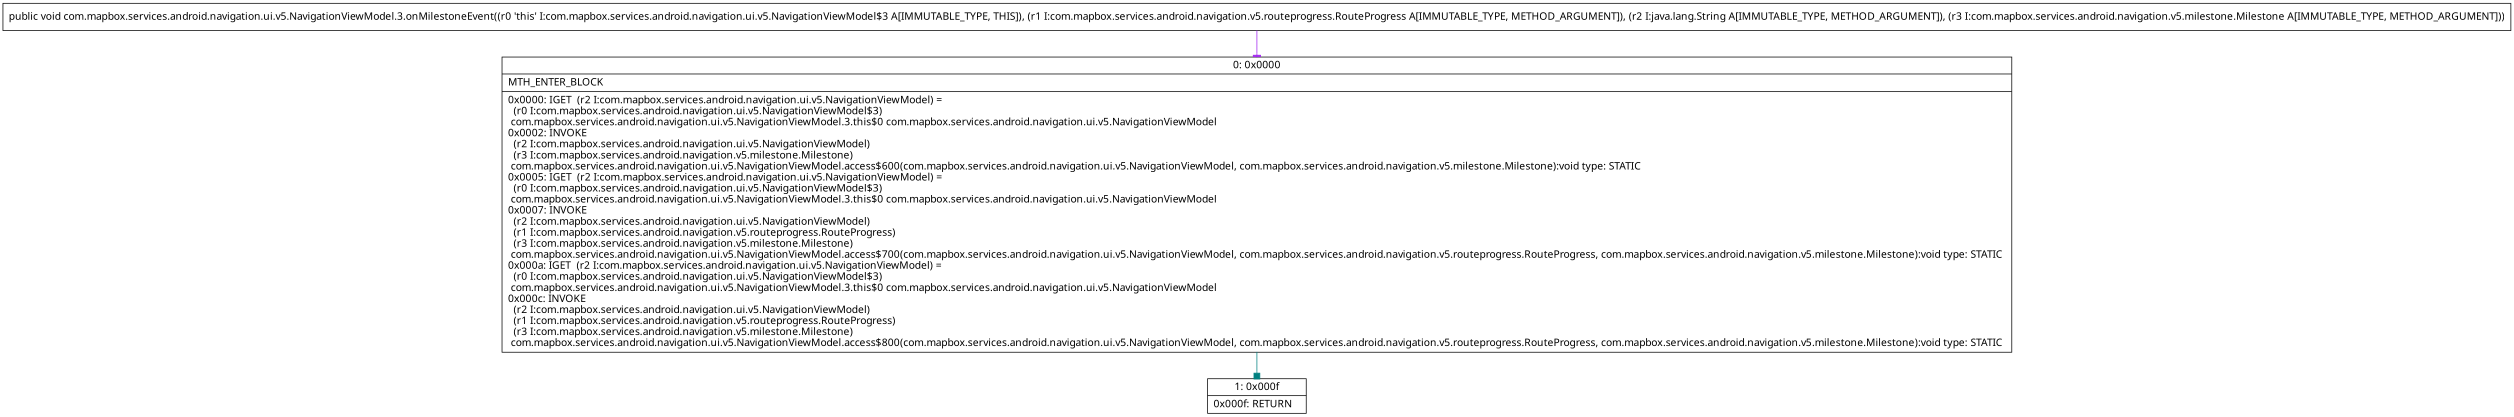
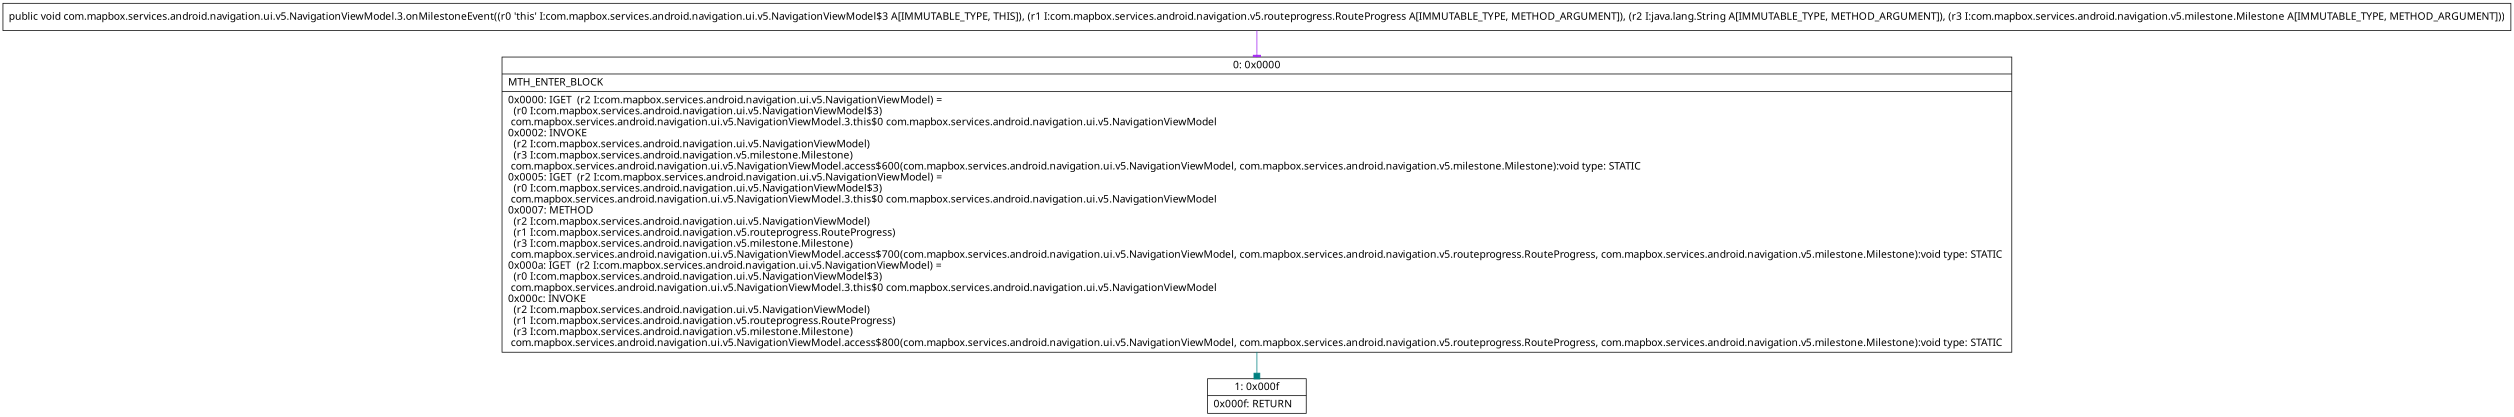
(550, 211) -> (554, 211)
